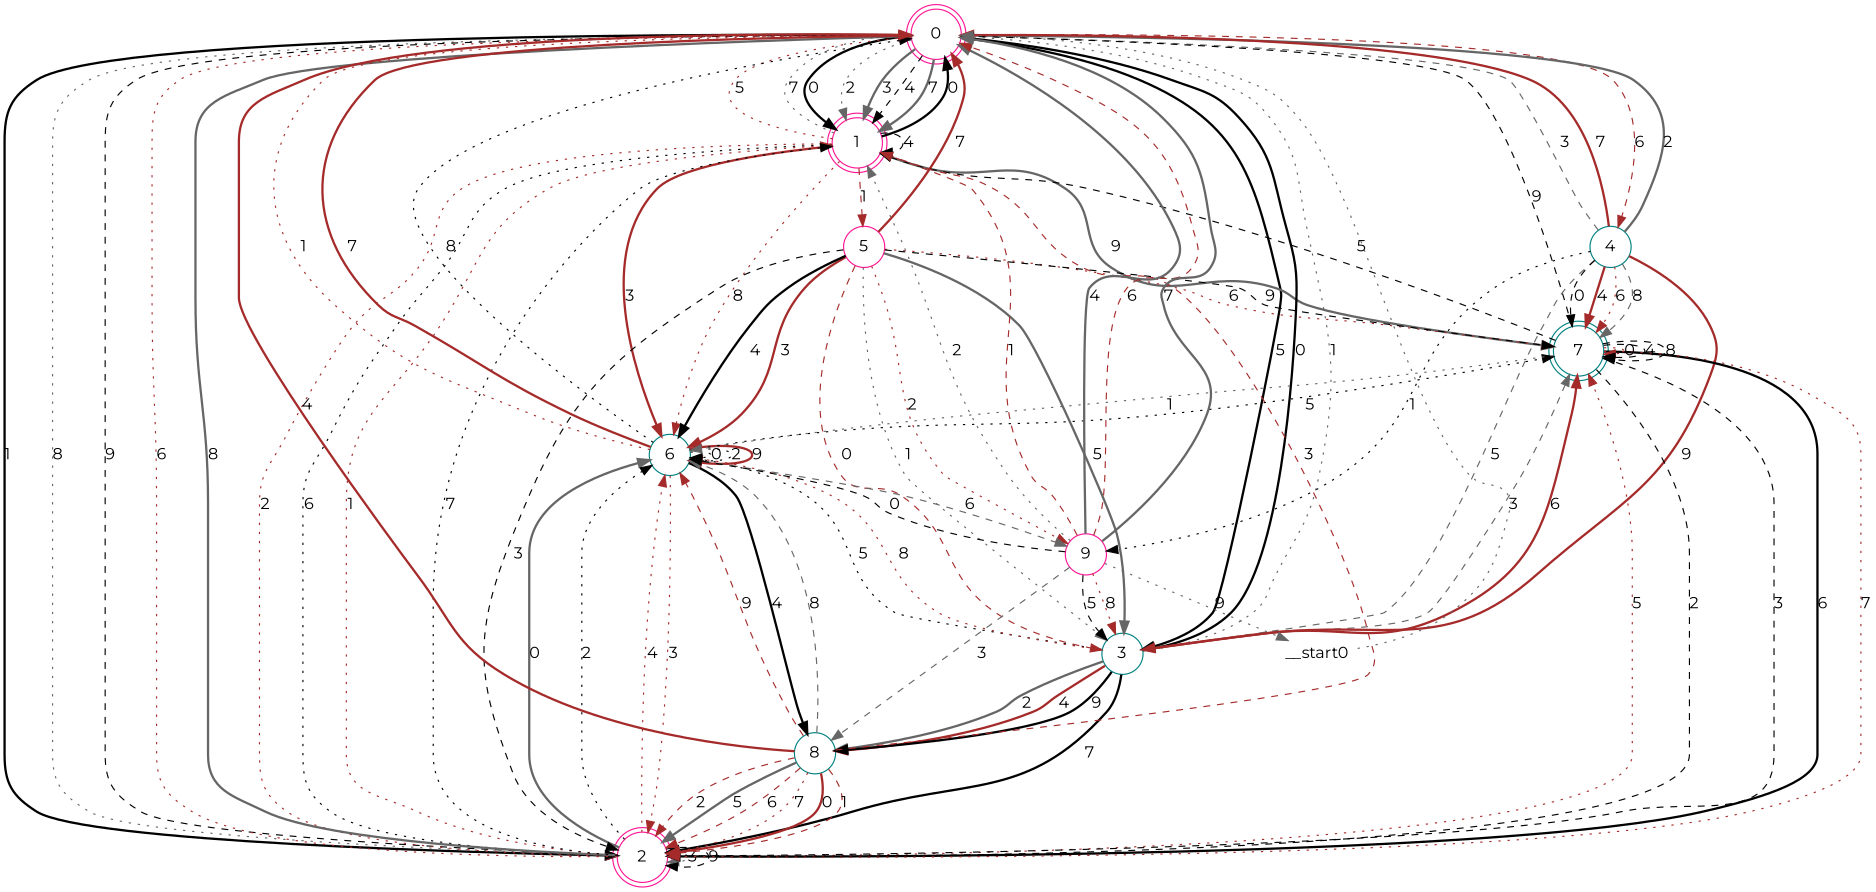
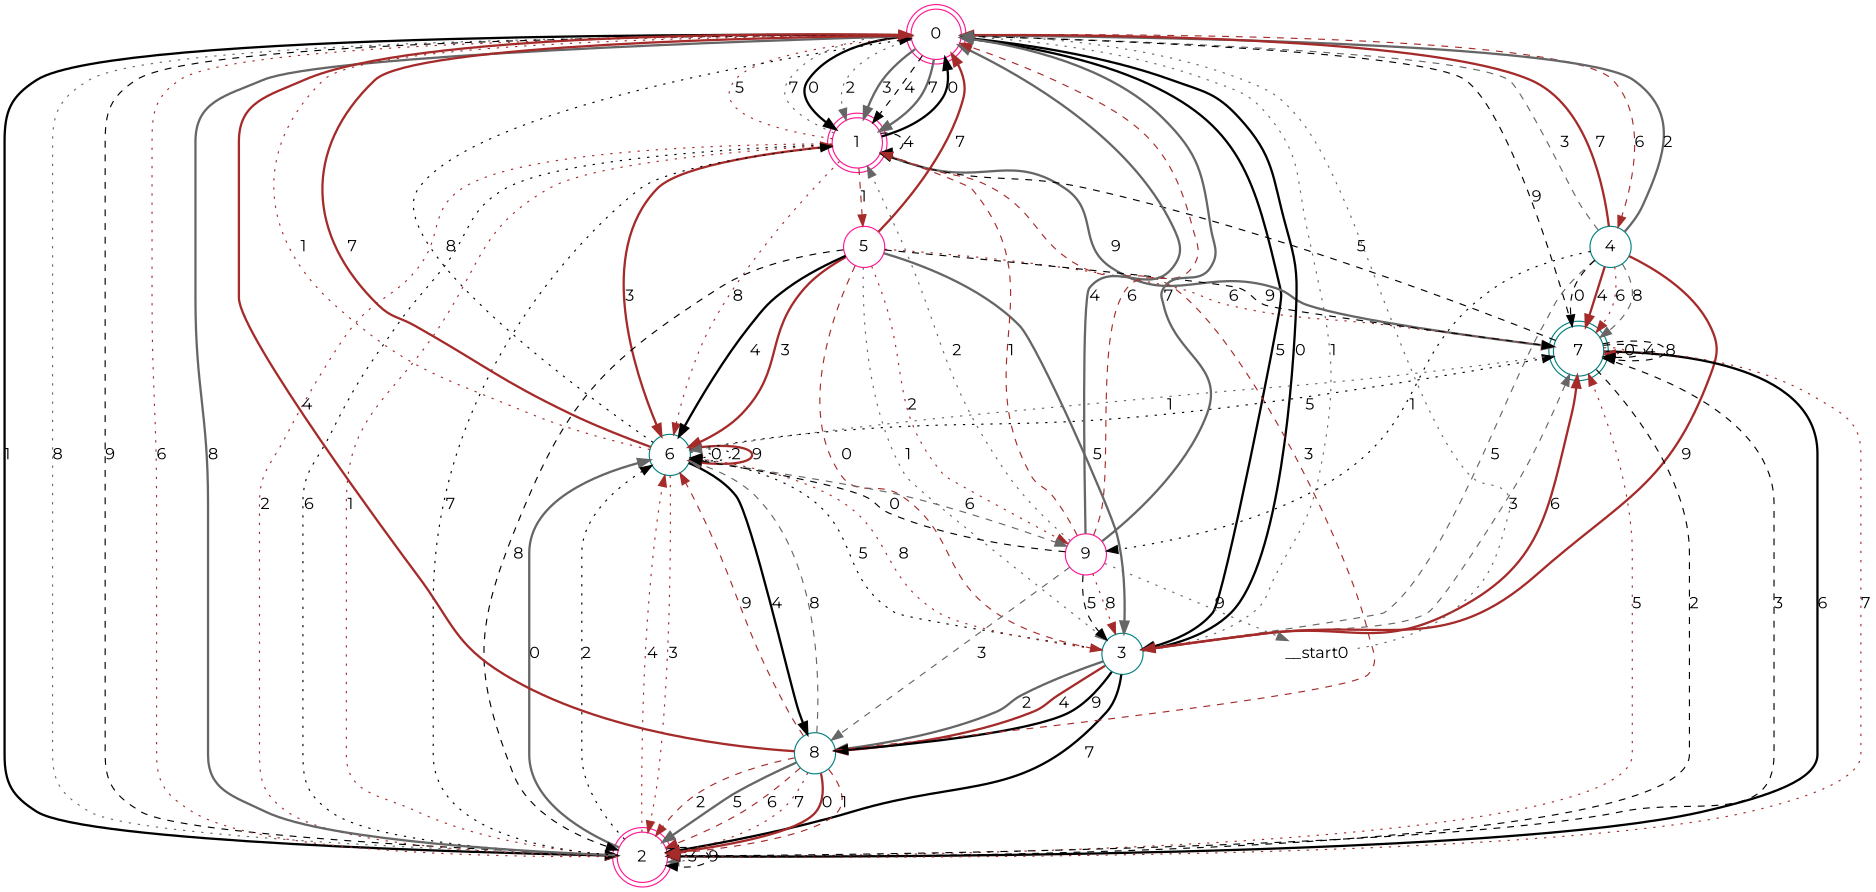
(519, 554) -> (519, 554)
